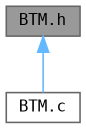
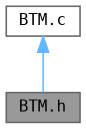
(43, 72) -> (43, 72)
